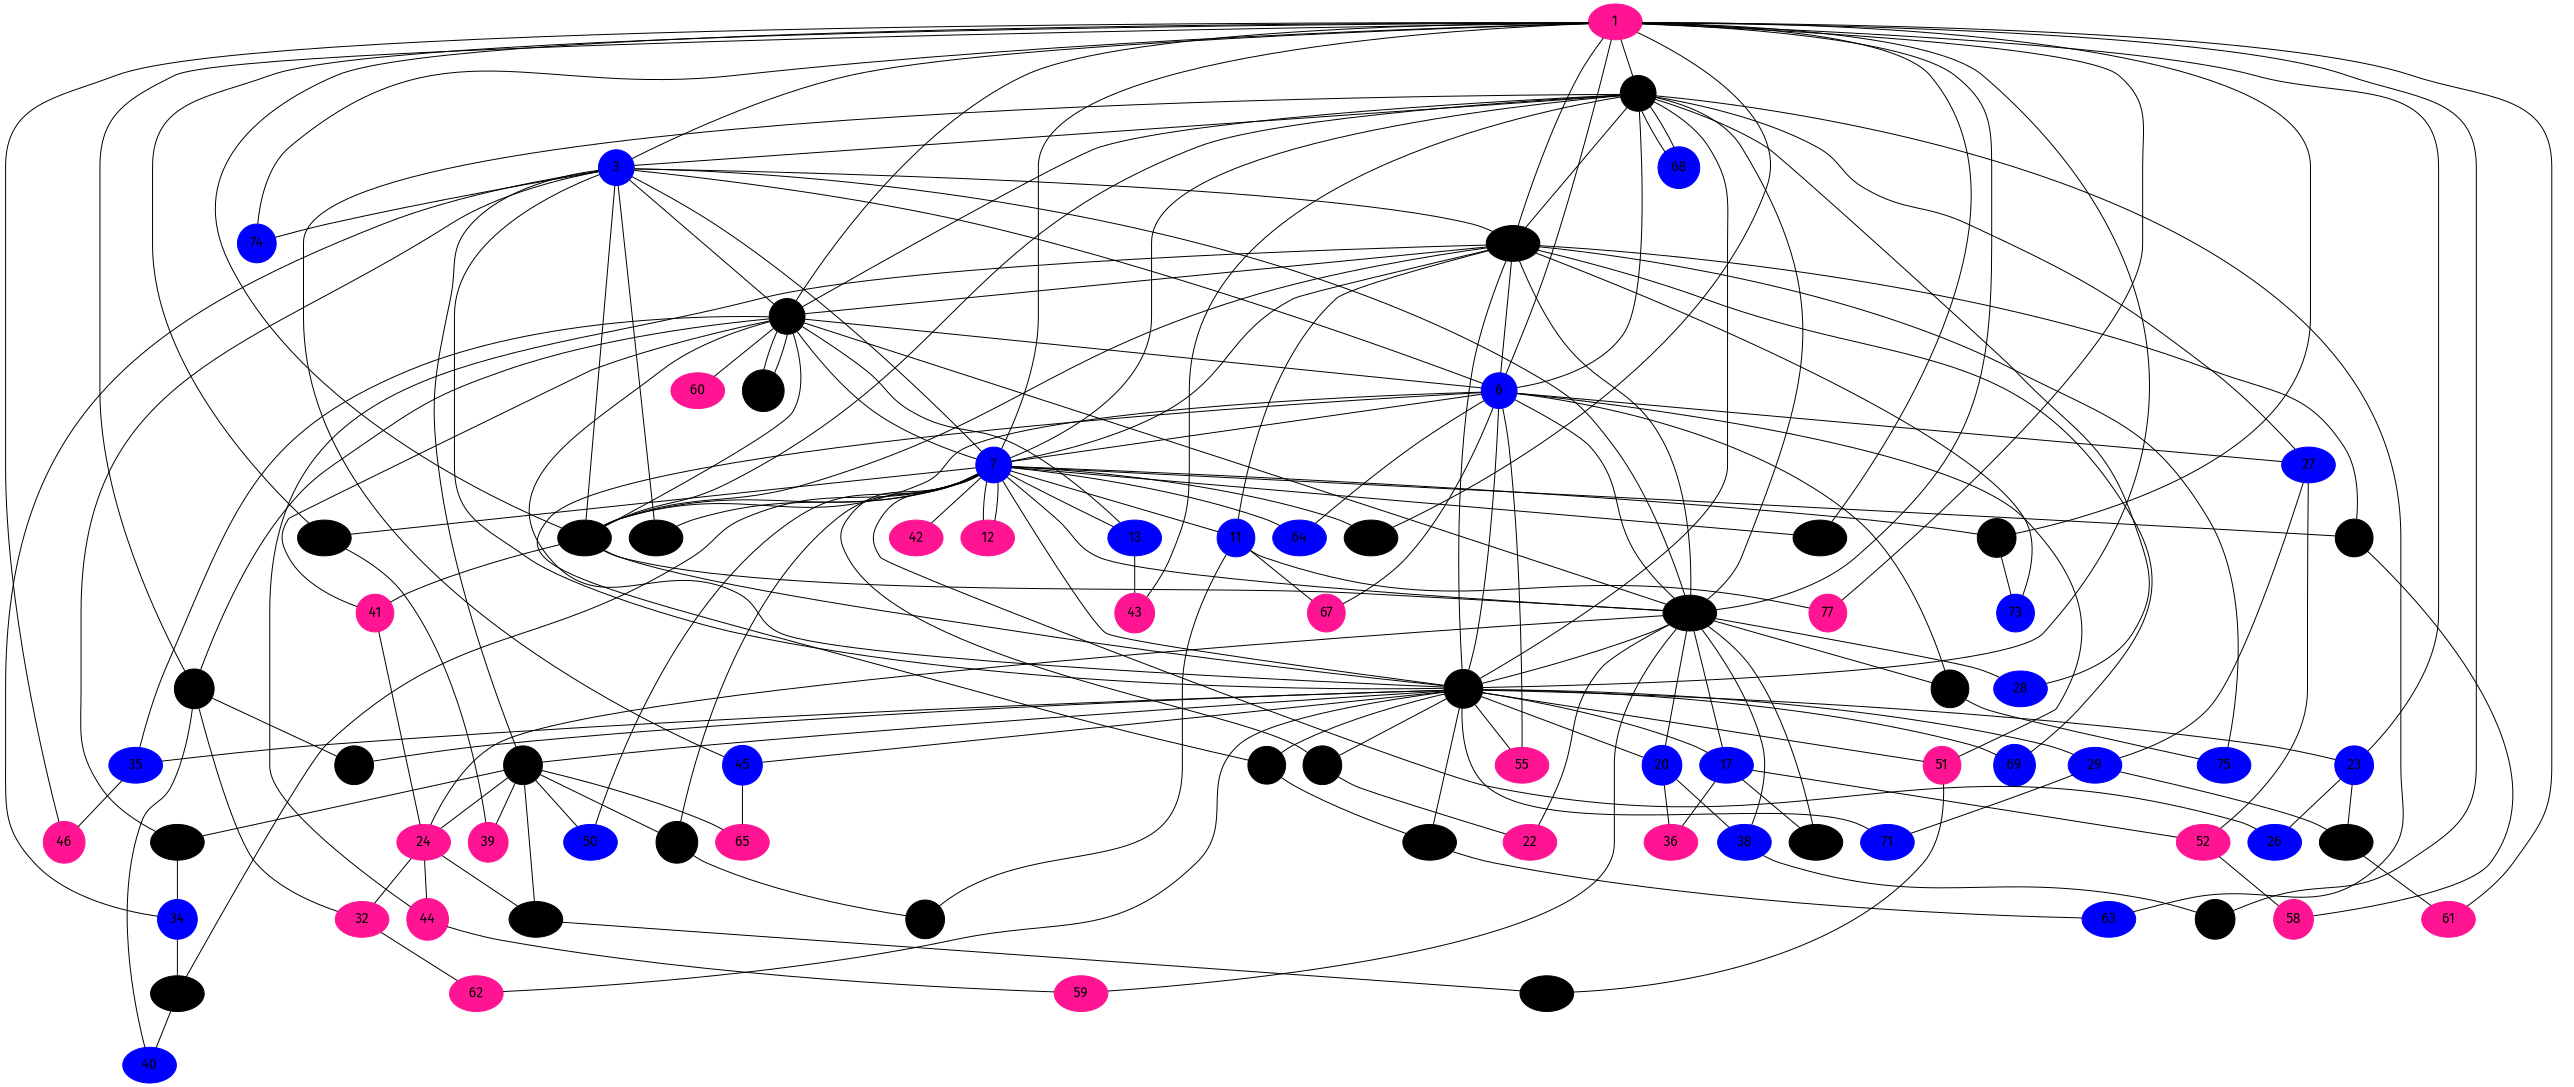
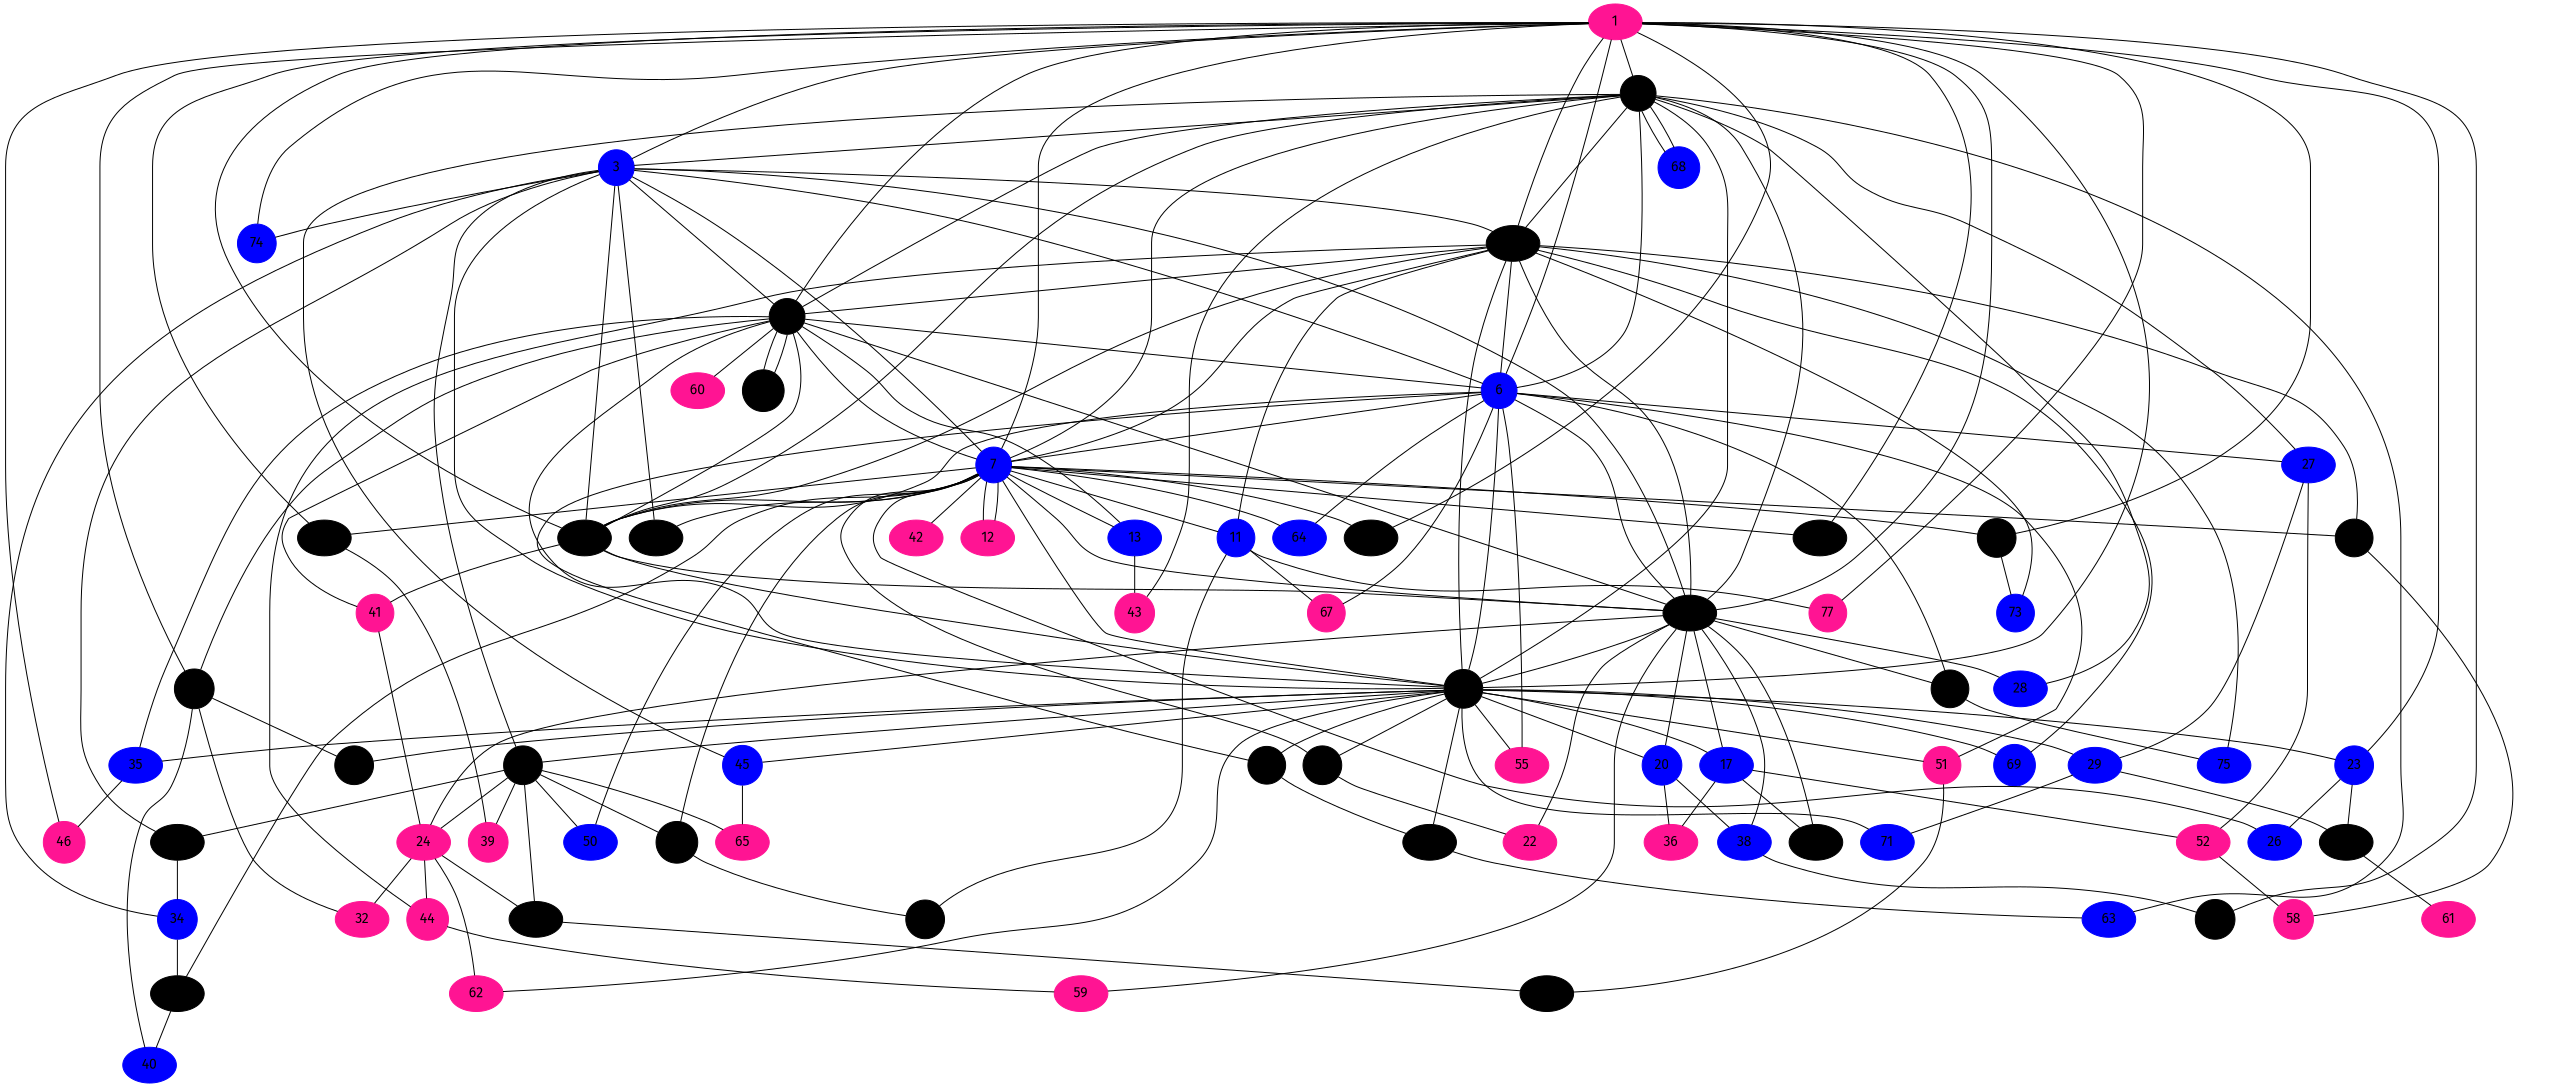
(2499, 99) -> none
(419, 957) -> (463, 914)
